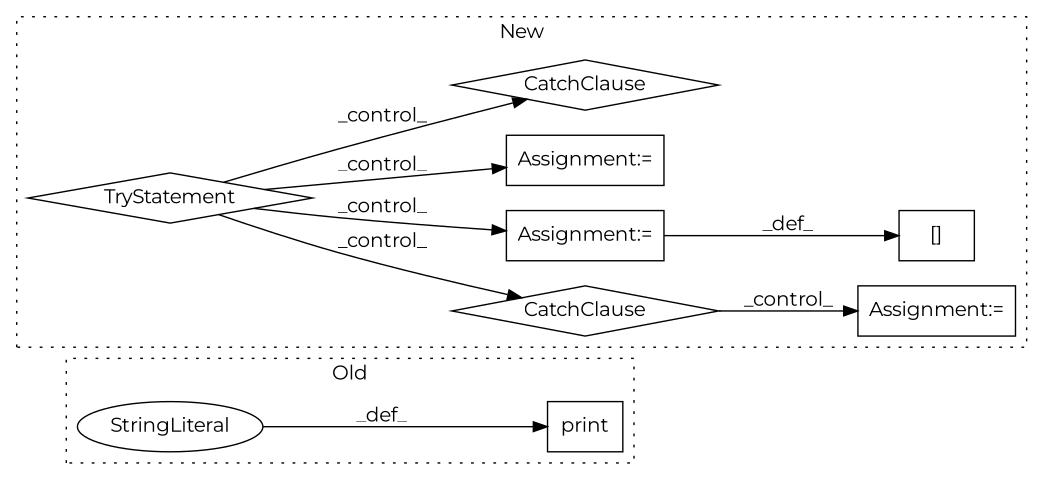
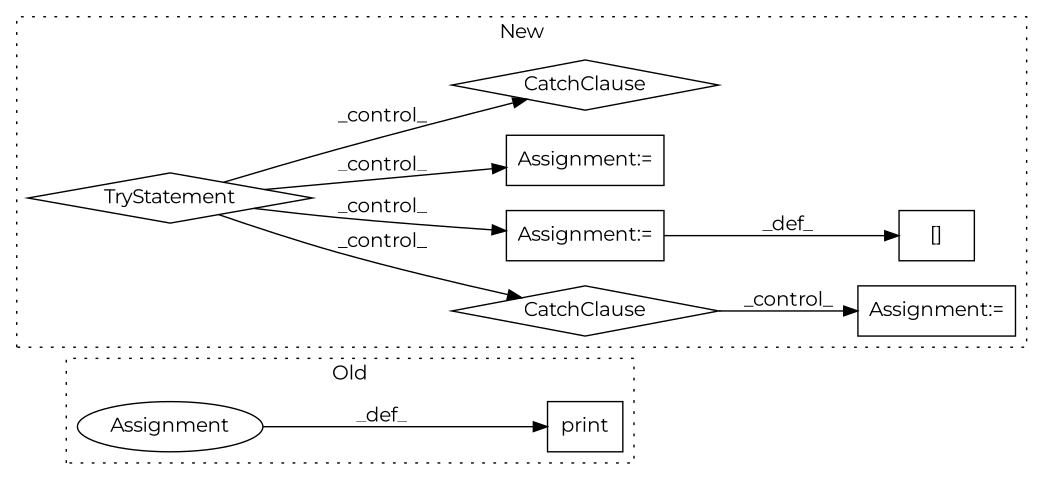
(170, 427) -> (170, 427)
